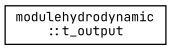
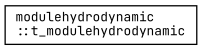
(86, 25) -> (101, 25)
